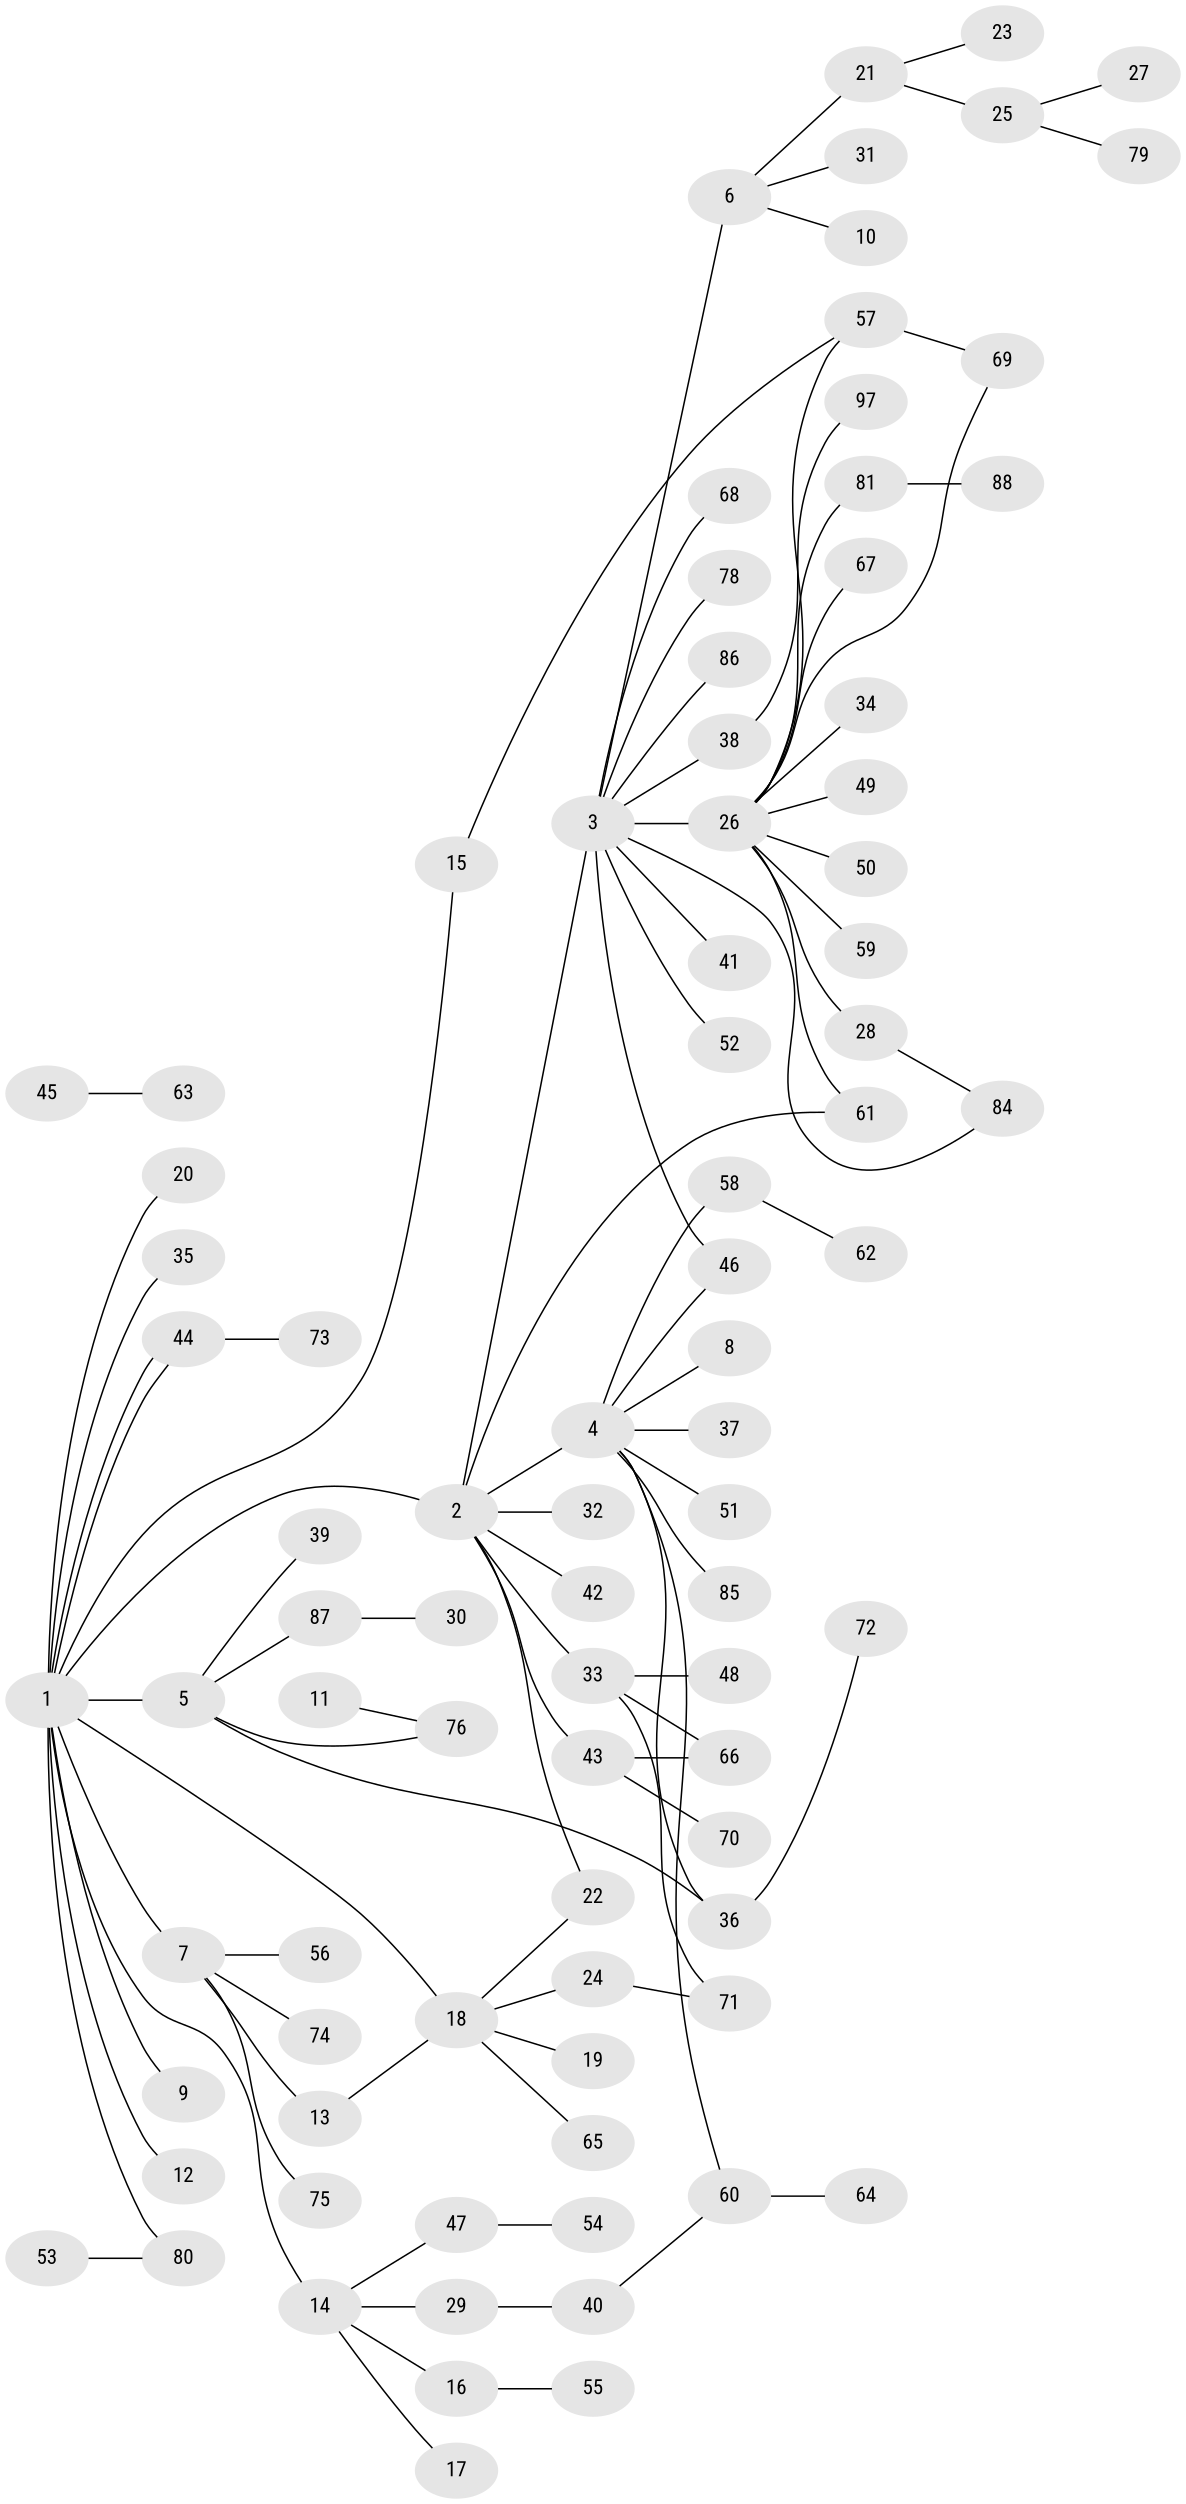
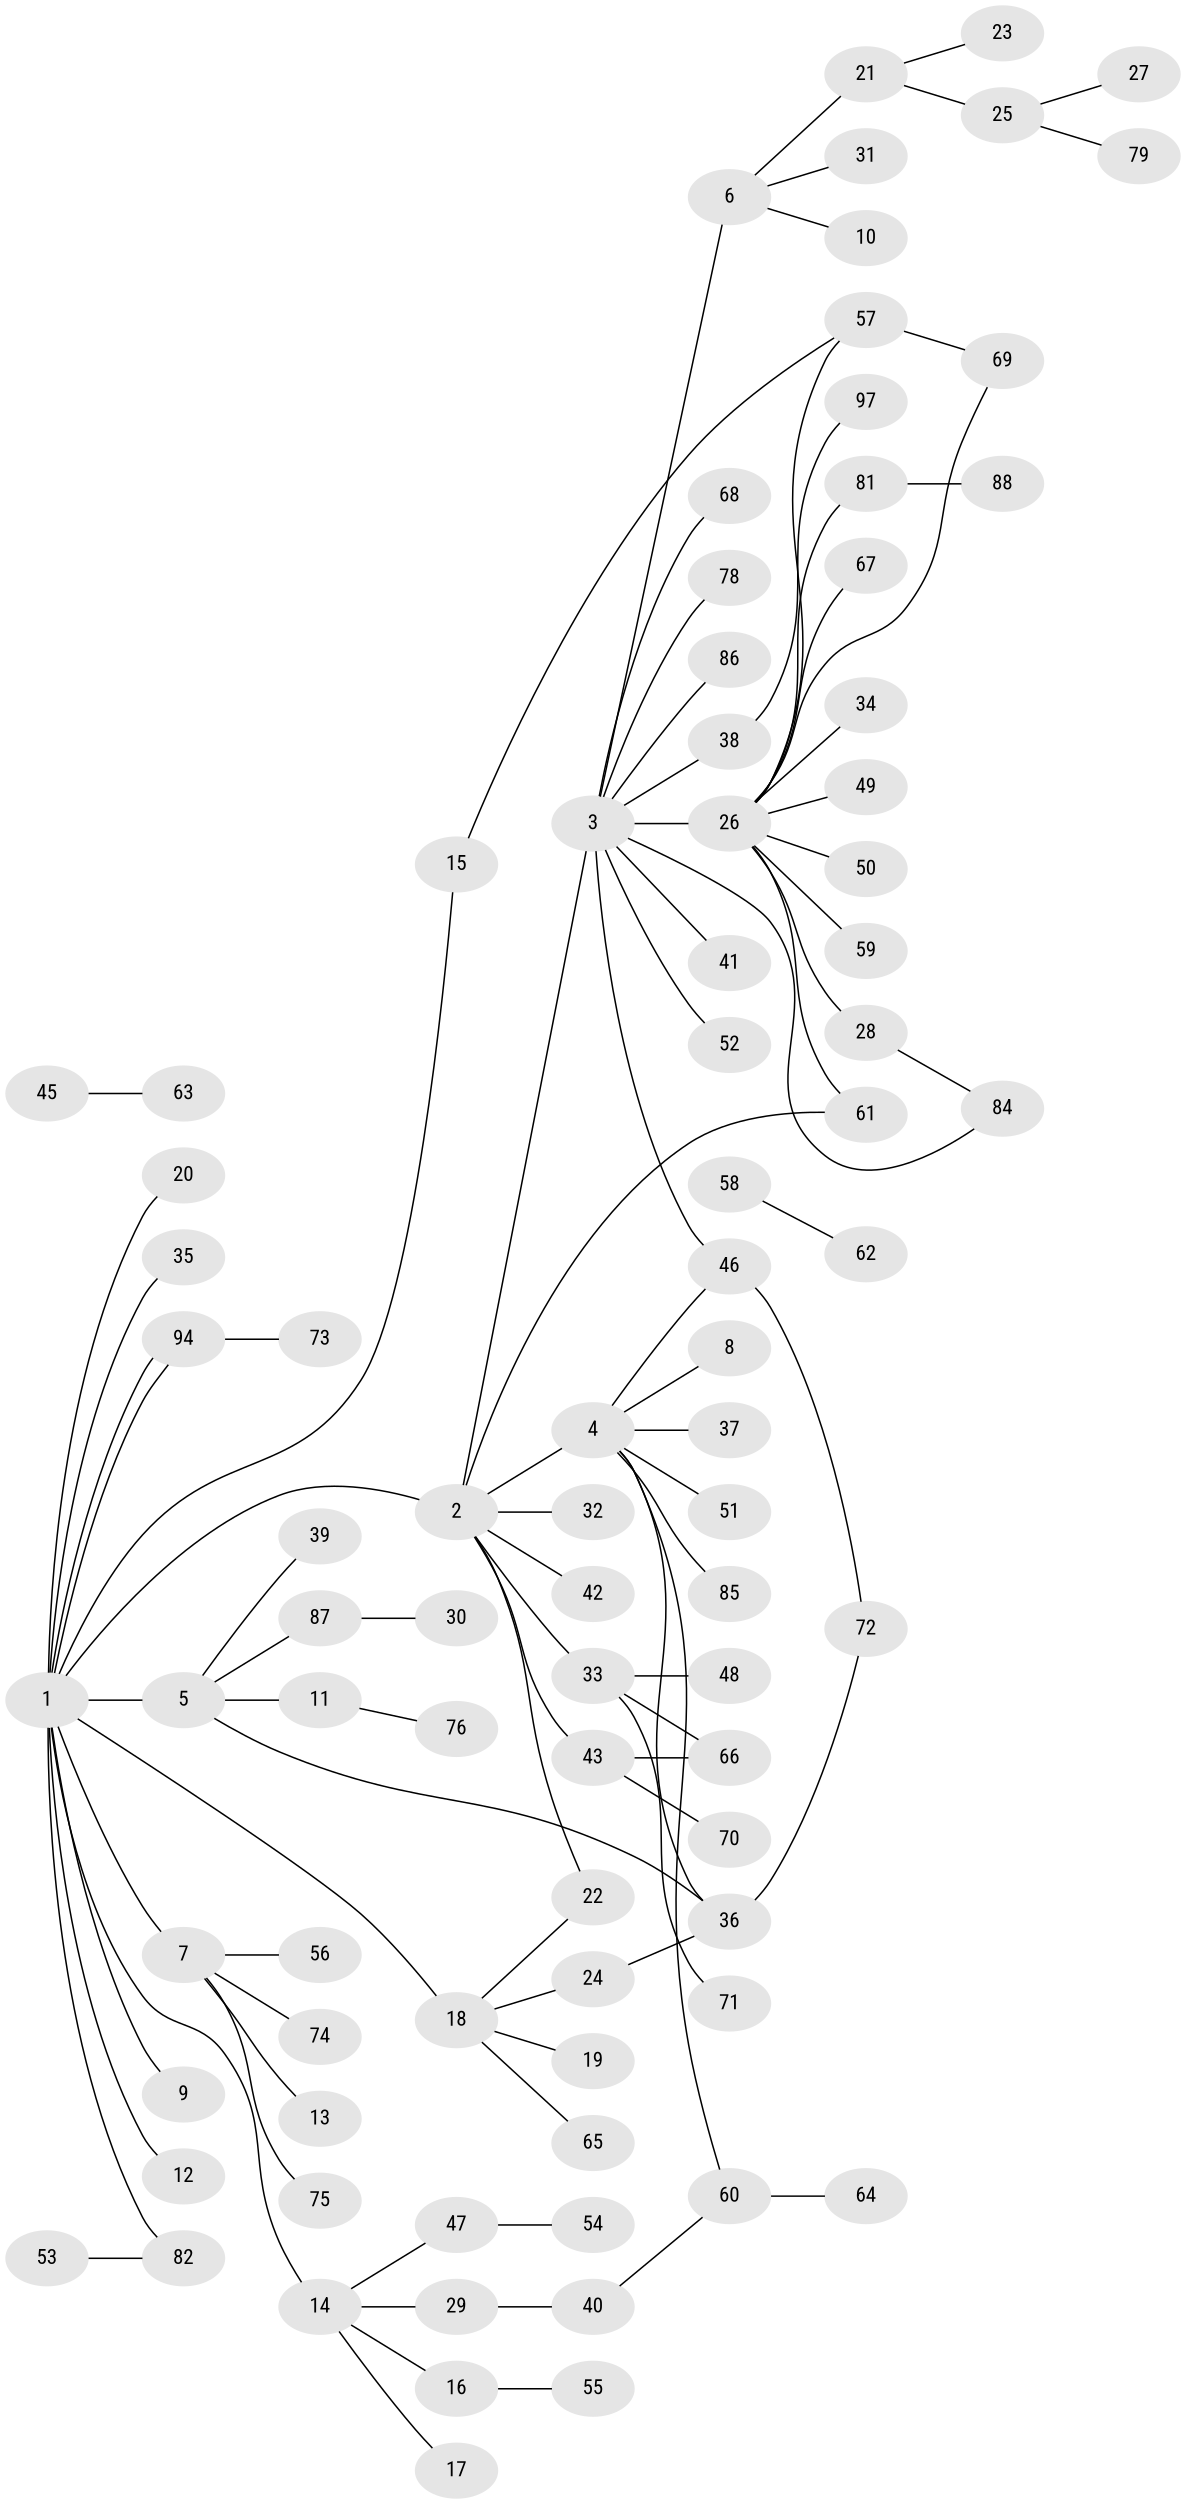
(646, 1301) -> none
(184, 1339) -> (184, 1339)
none -> (825, 1439)
(315, 1746) -> (252, 1700)
(661, 1991) -> (661, 1950)
(388, 2069) -> none
(184, 2258) -> (184, 2258)
